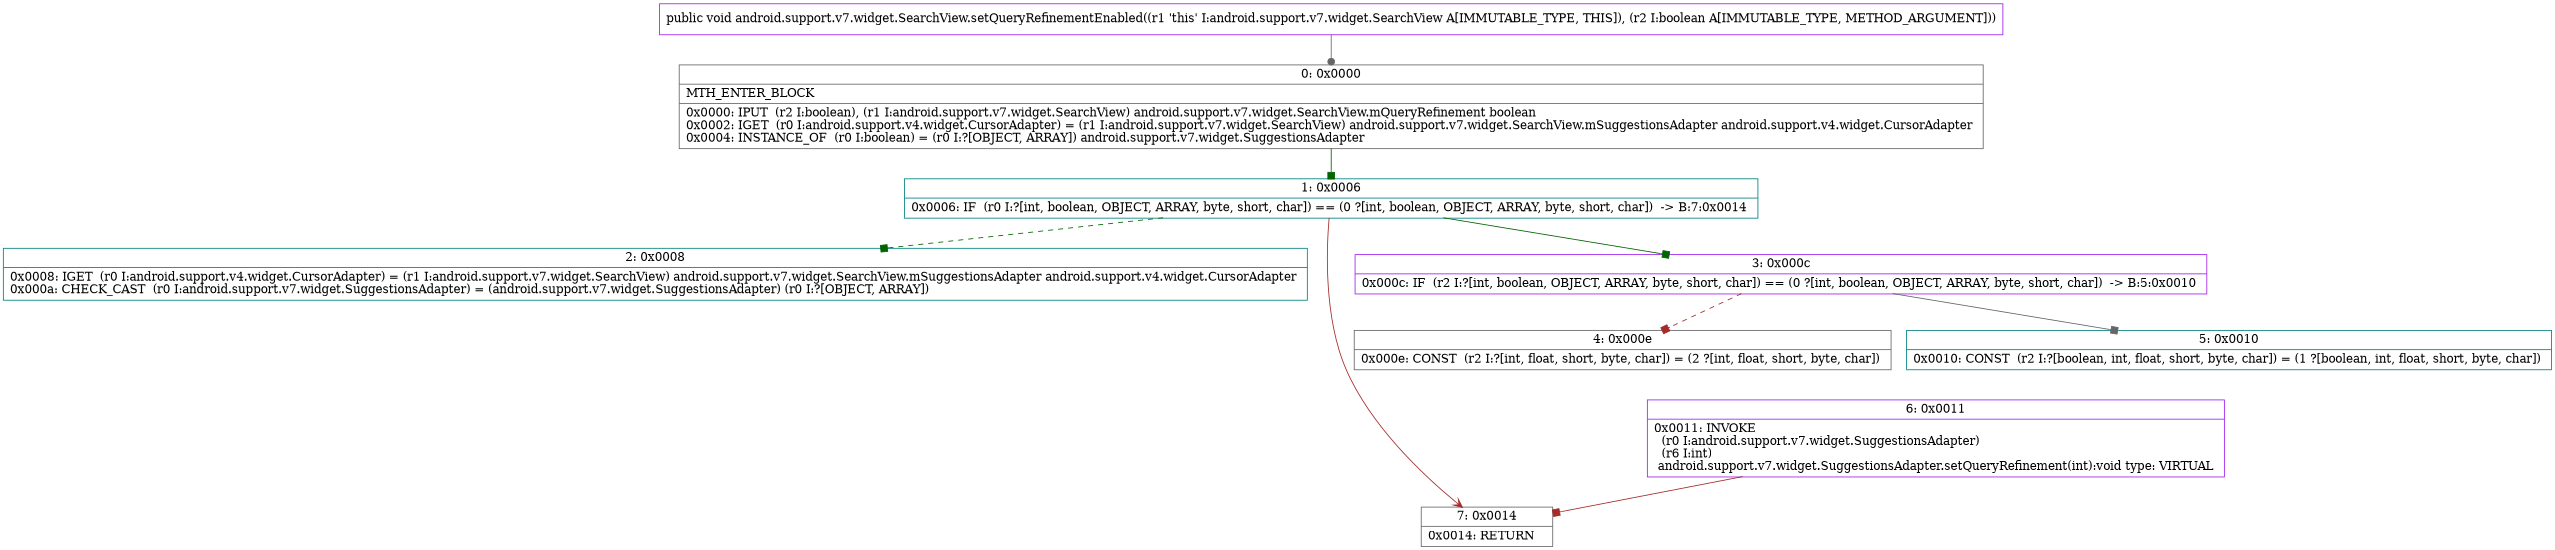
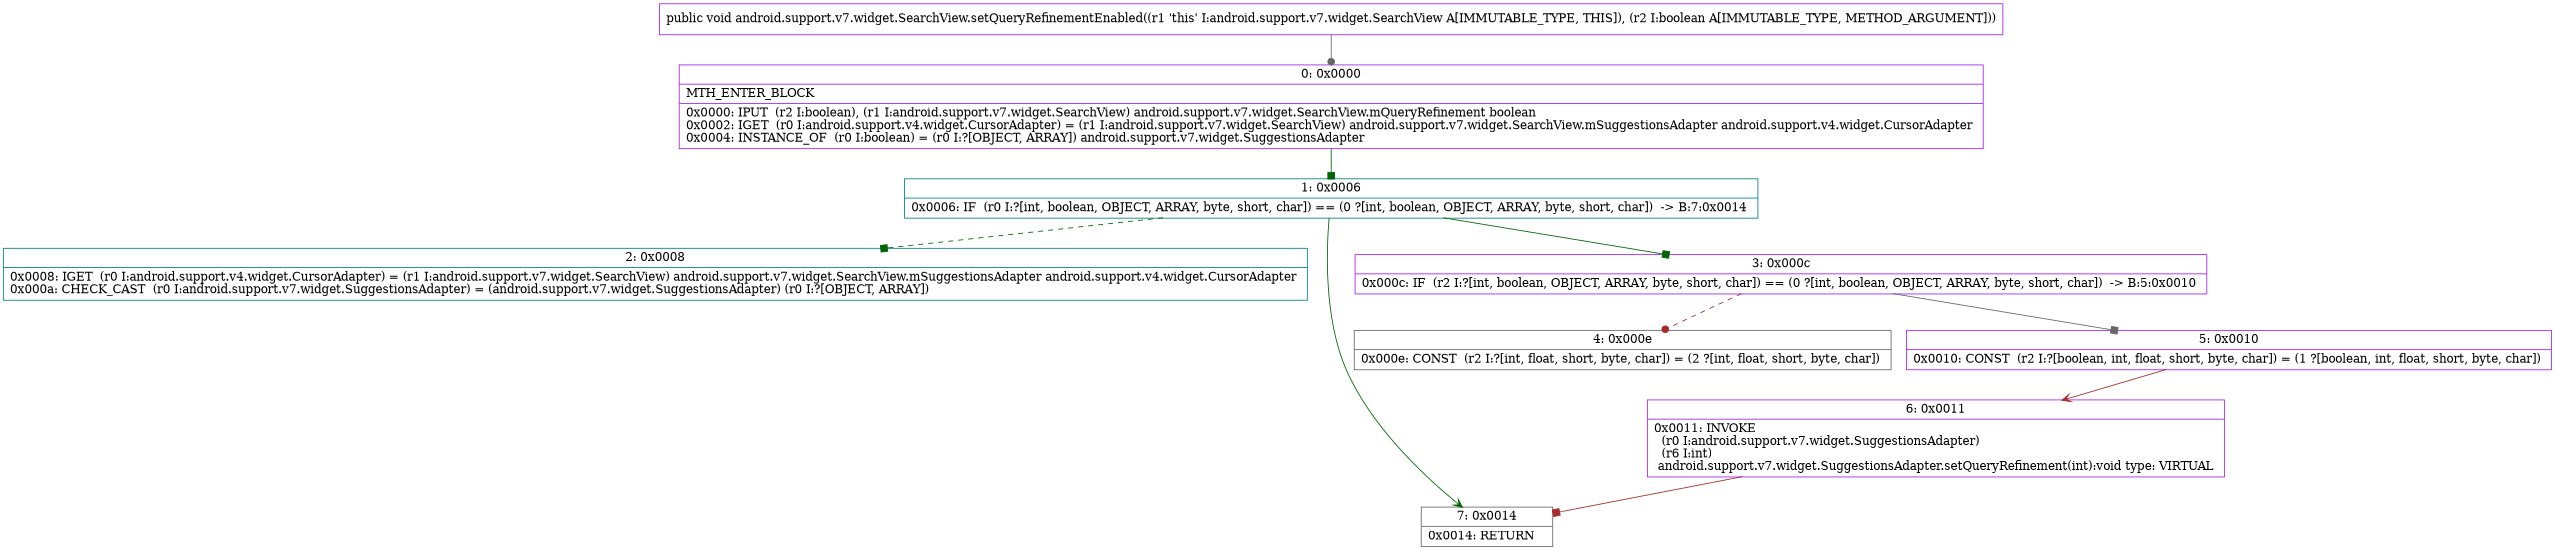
(1331, 107) -> (1331, 107)
(1705, 311) -> (1705, 311)
(2229, 350) -> (2229, 350)
(1351, 378) -> (1351, 378)
none -> (2118, 384)
